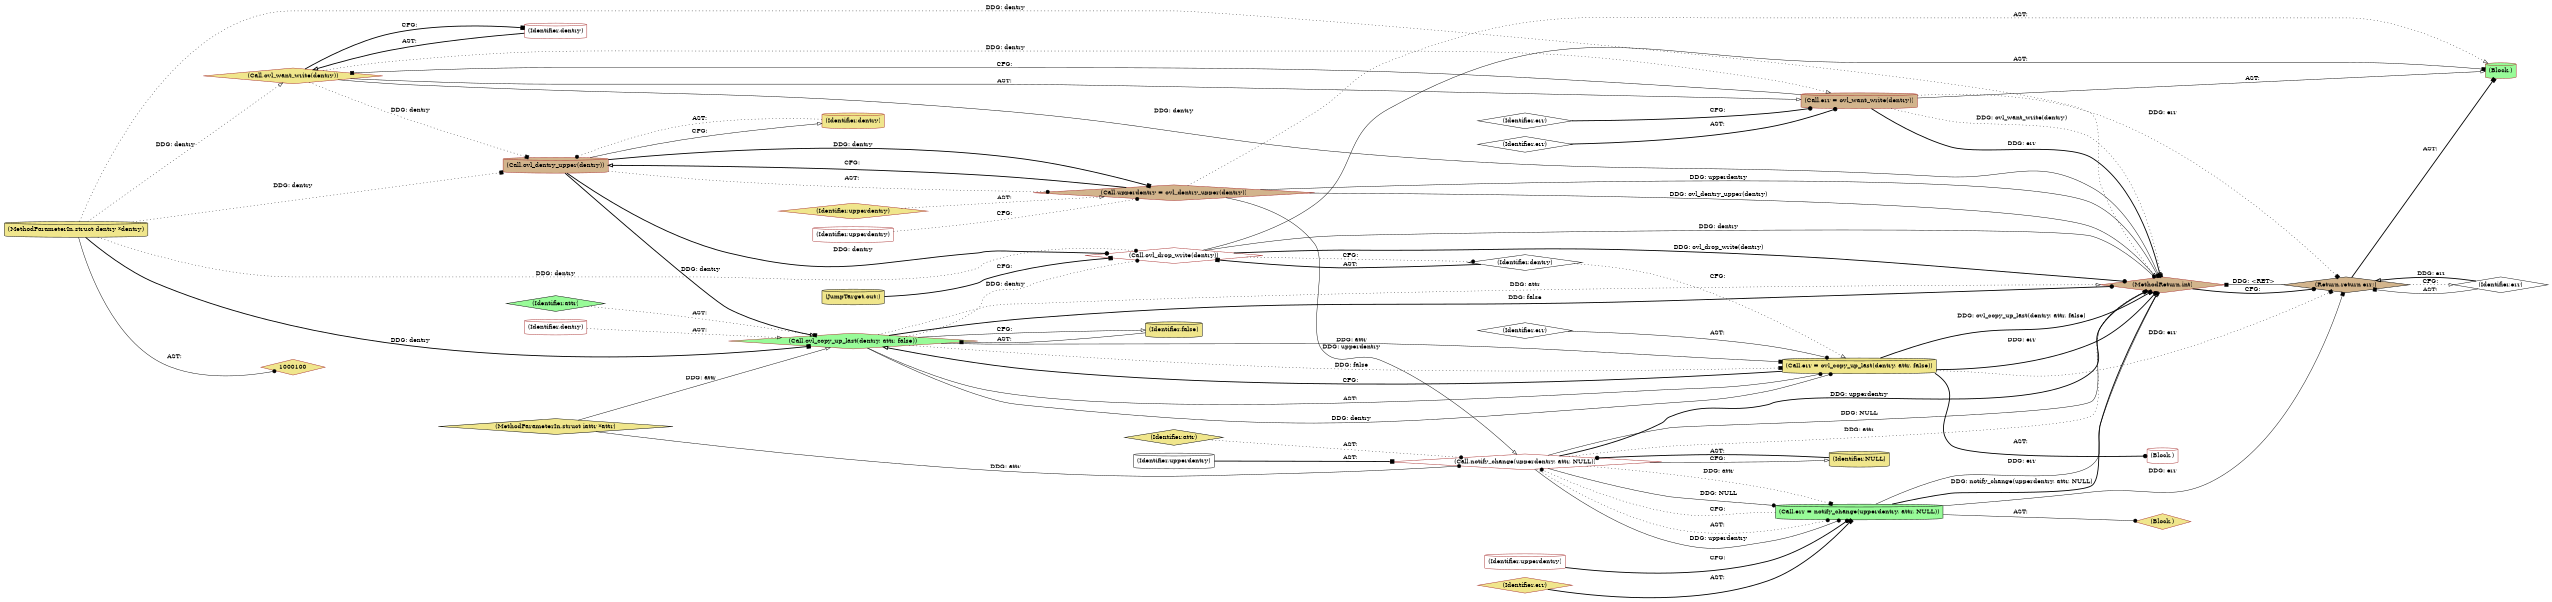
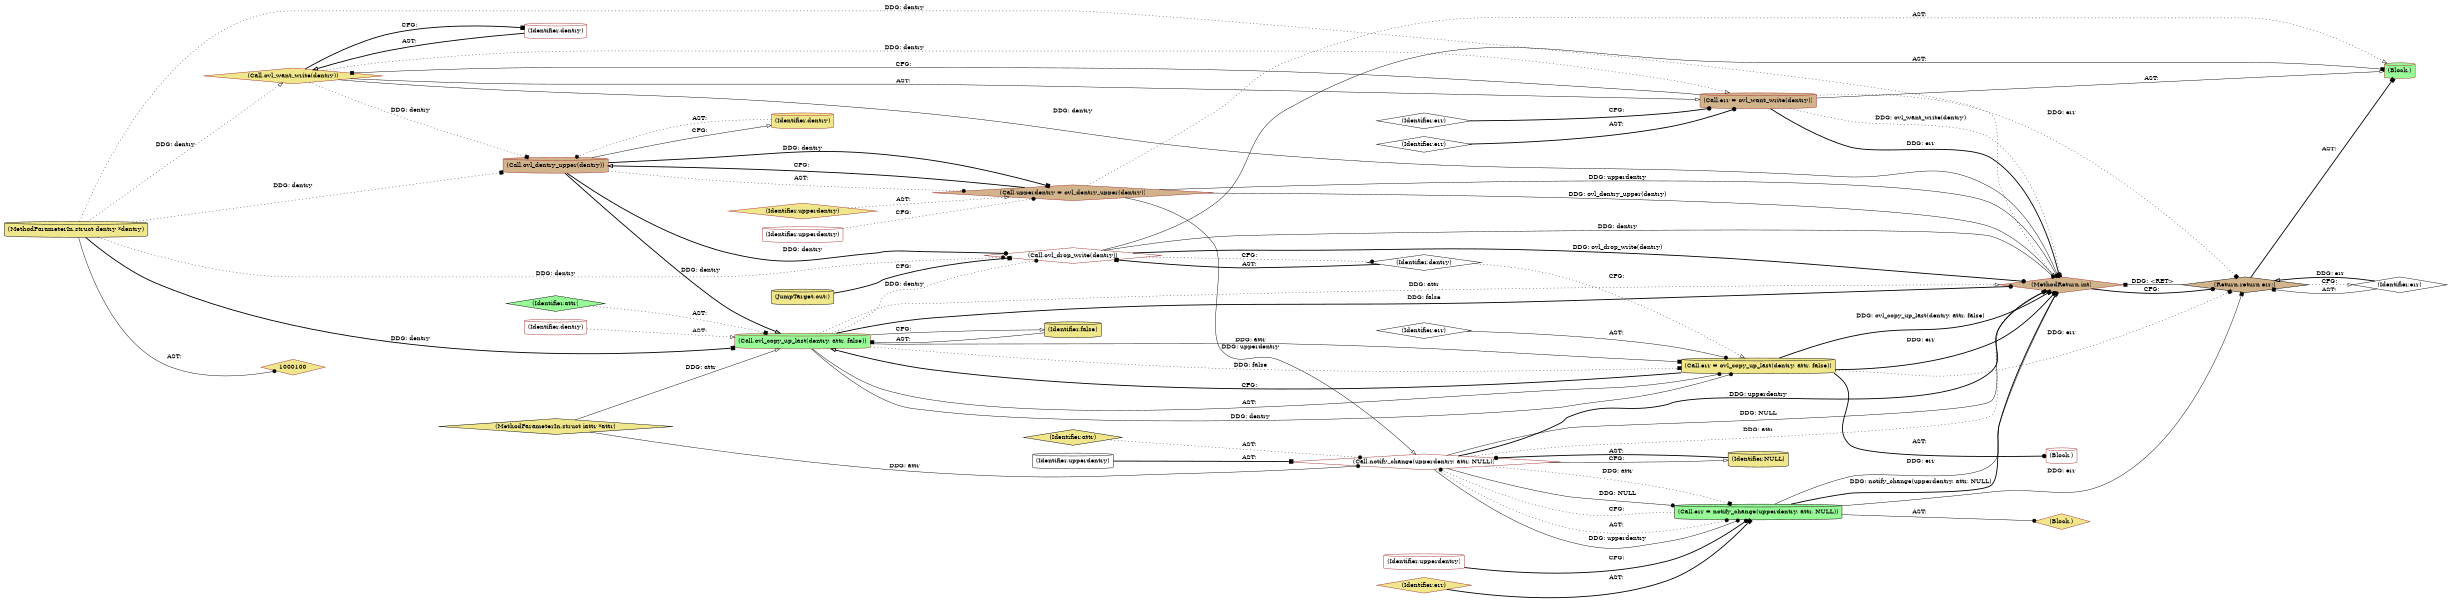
(853, 341) -> (803, 341)
